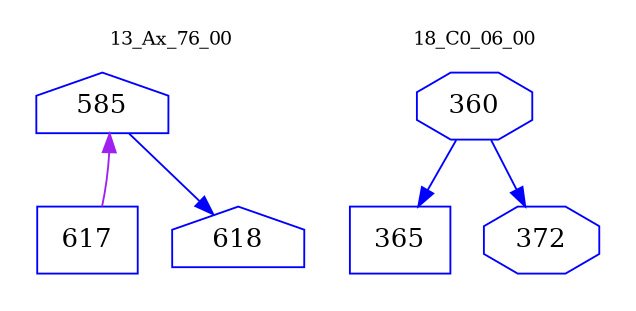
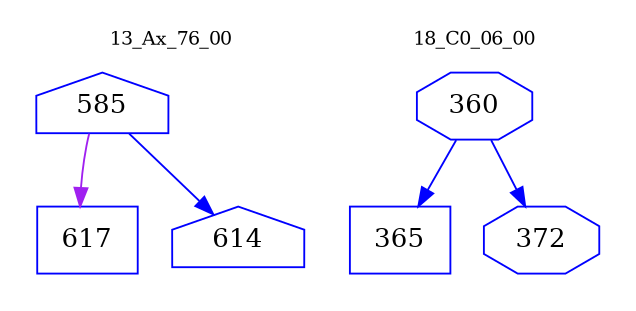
(107, 180) -> (84, 160)
(238, 240) -> (238, 240)
